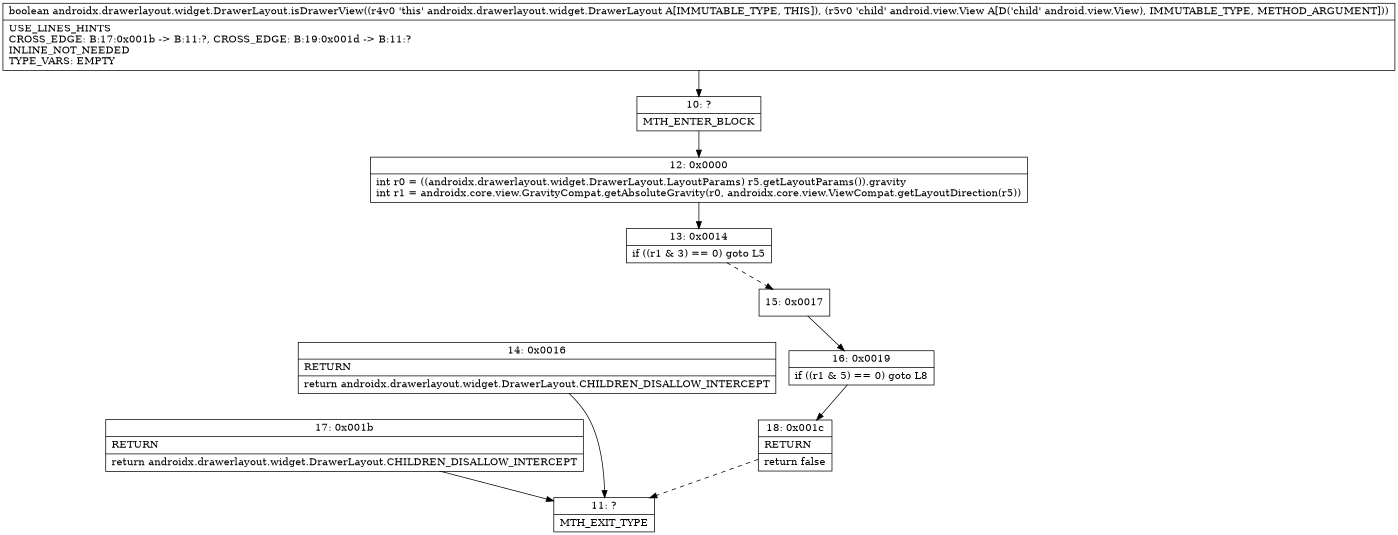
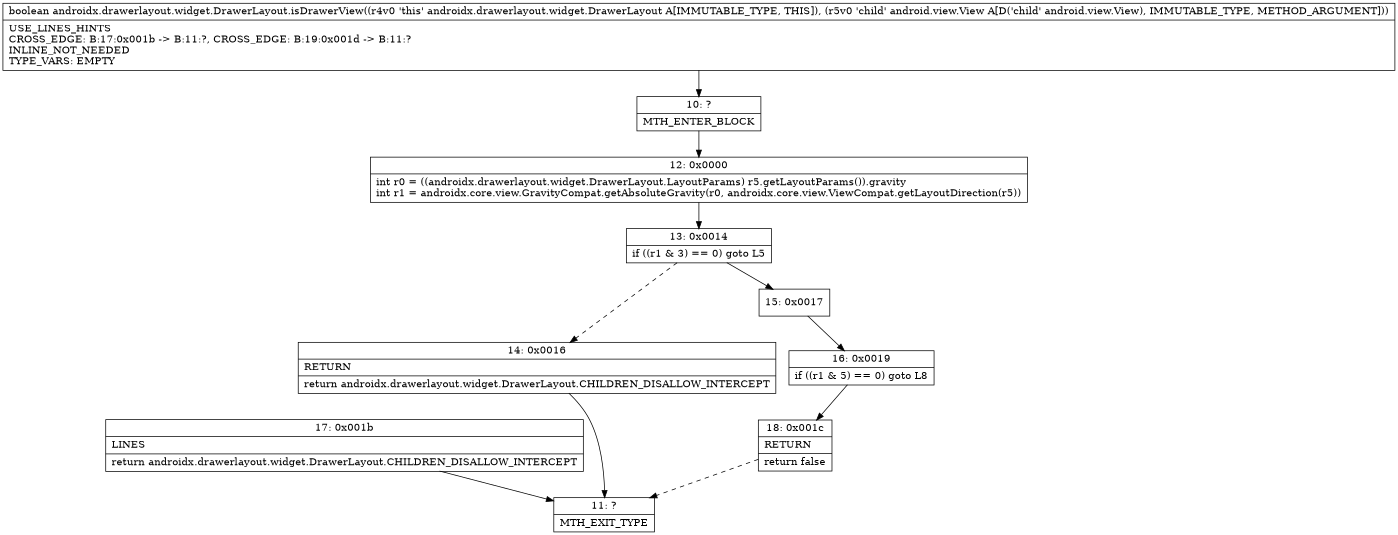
(747, 274) -> (747, 274)
none -> (627, 300)
(135, 445) -> (129, 445)
